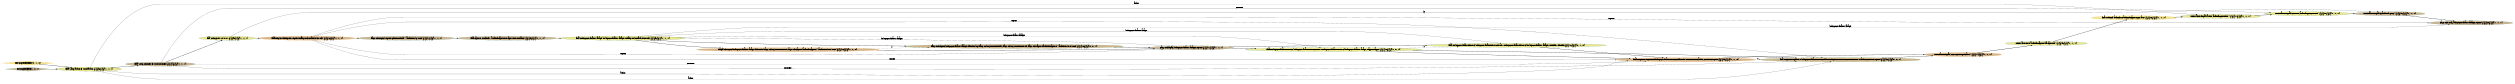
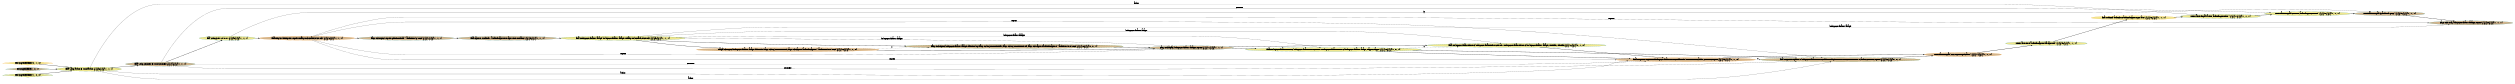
none -> (28, 75)
